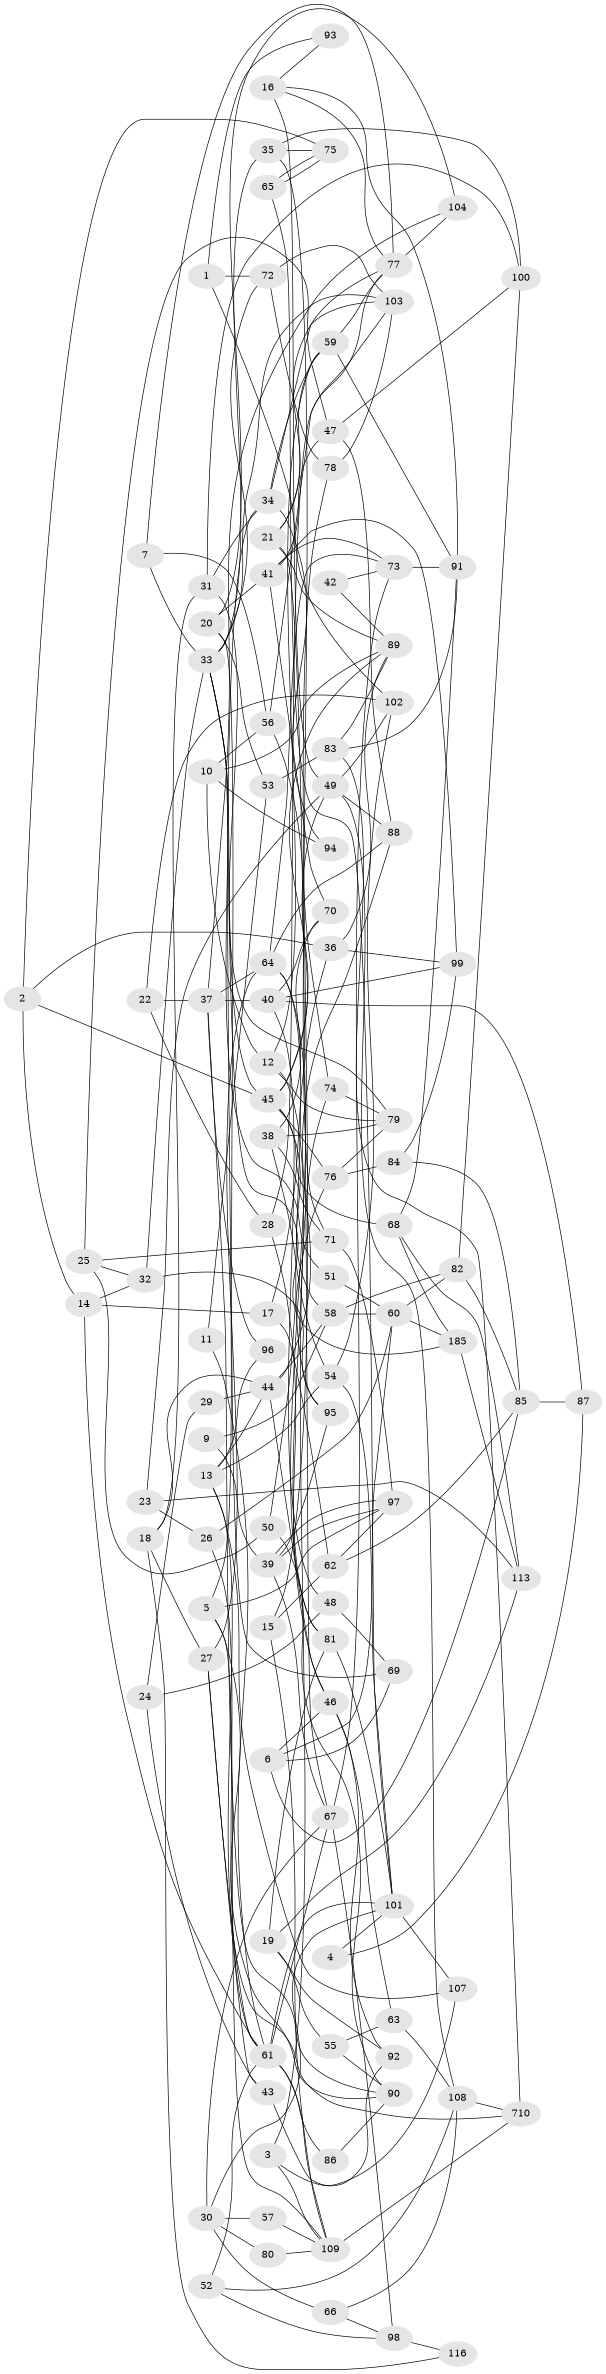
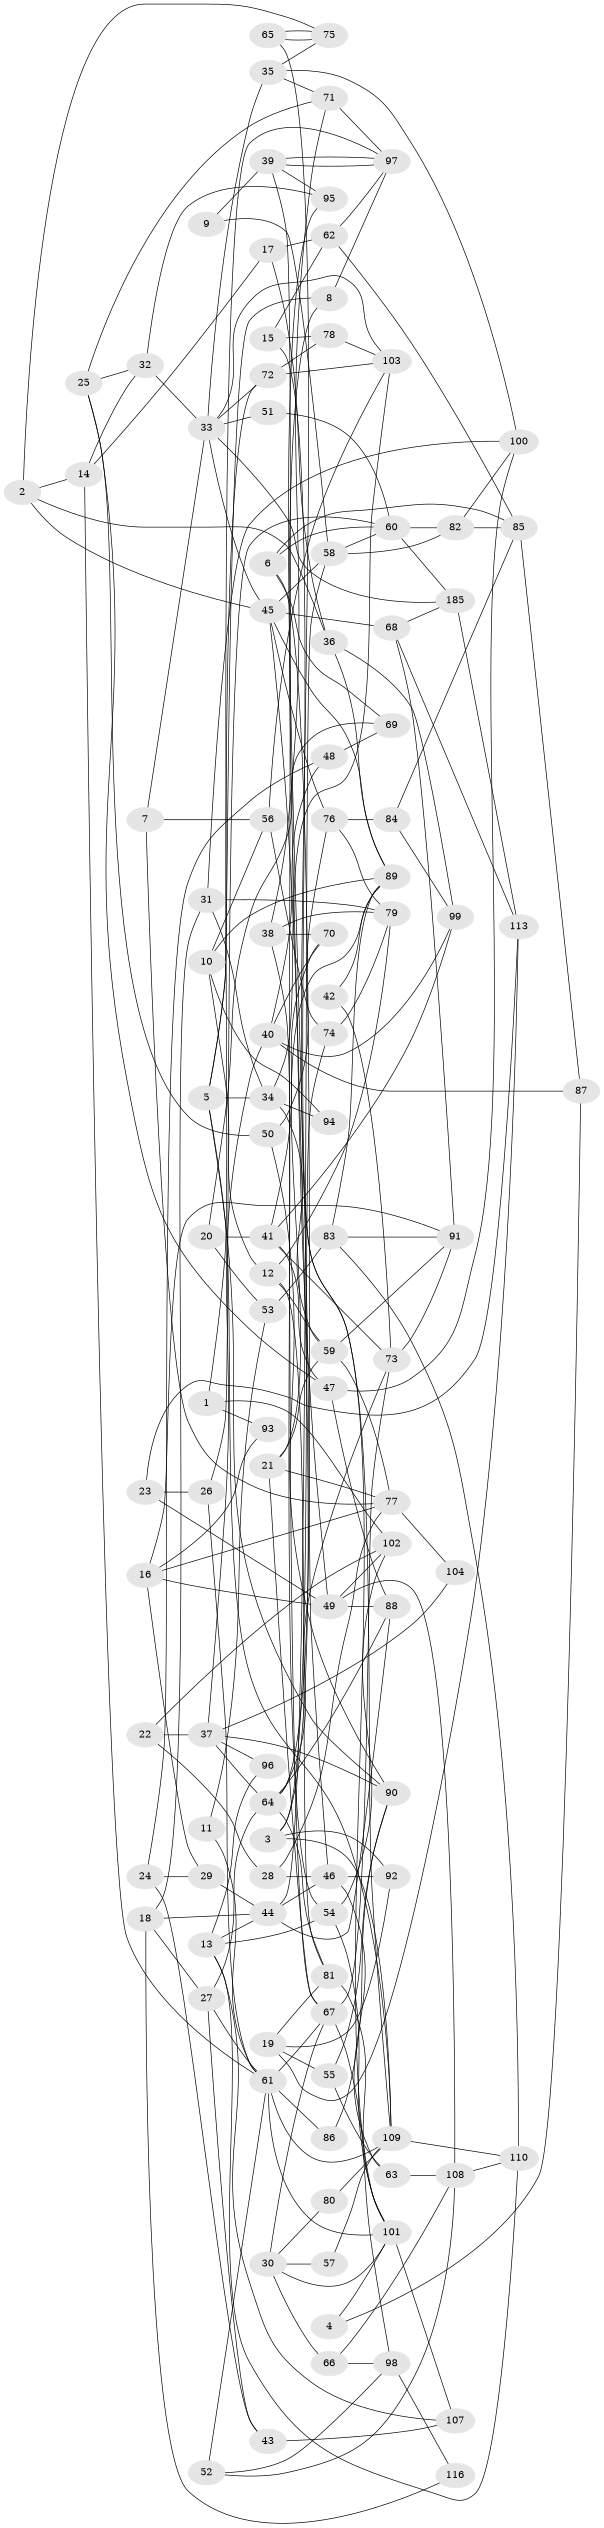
(231, 172) -> none
none -> (329, 299)
none -> (169, 1742)
(521, 2114) -> (519, 2158)
